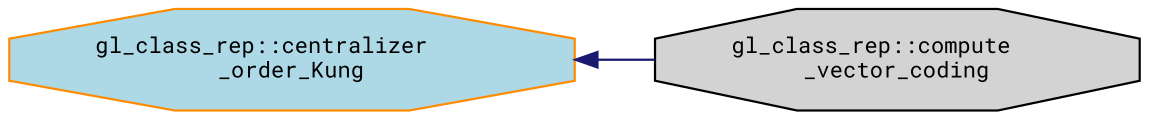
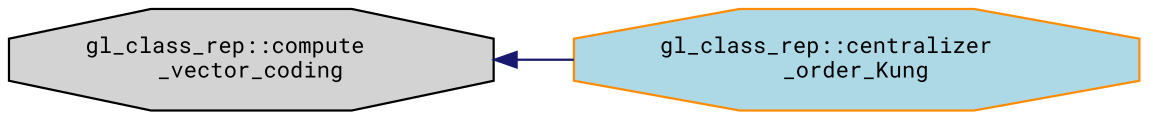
(626, 60) -> (545, 60)
